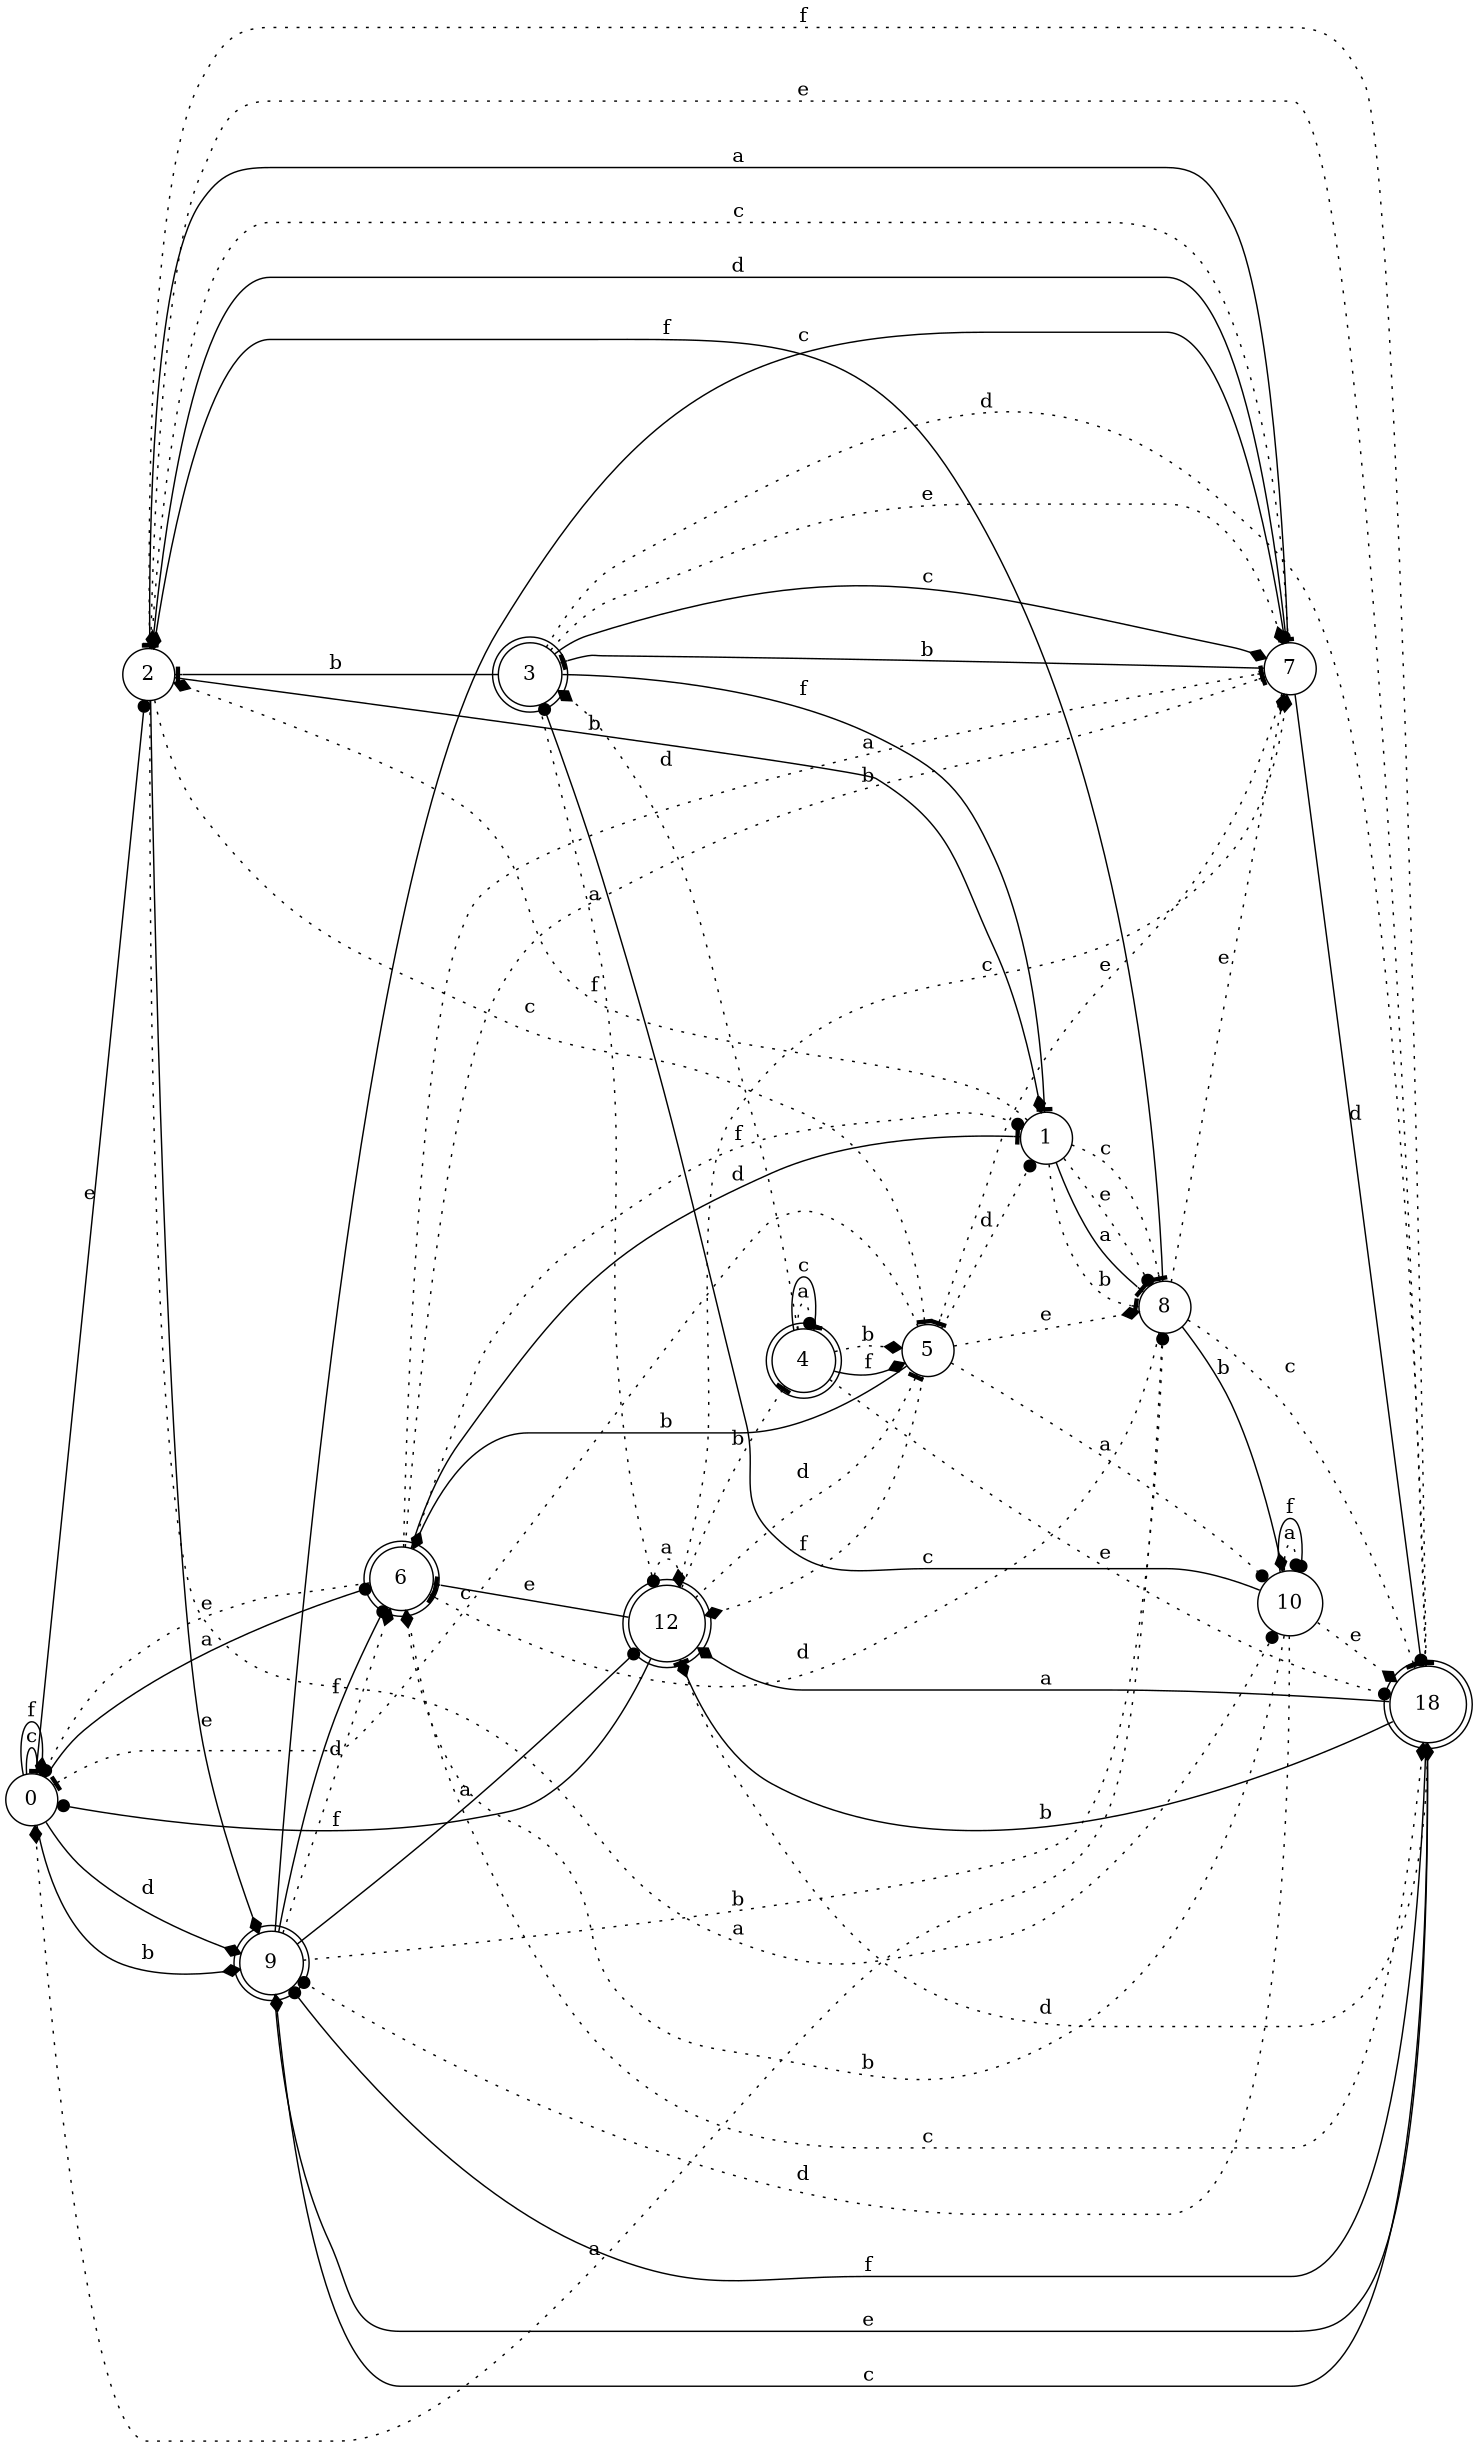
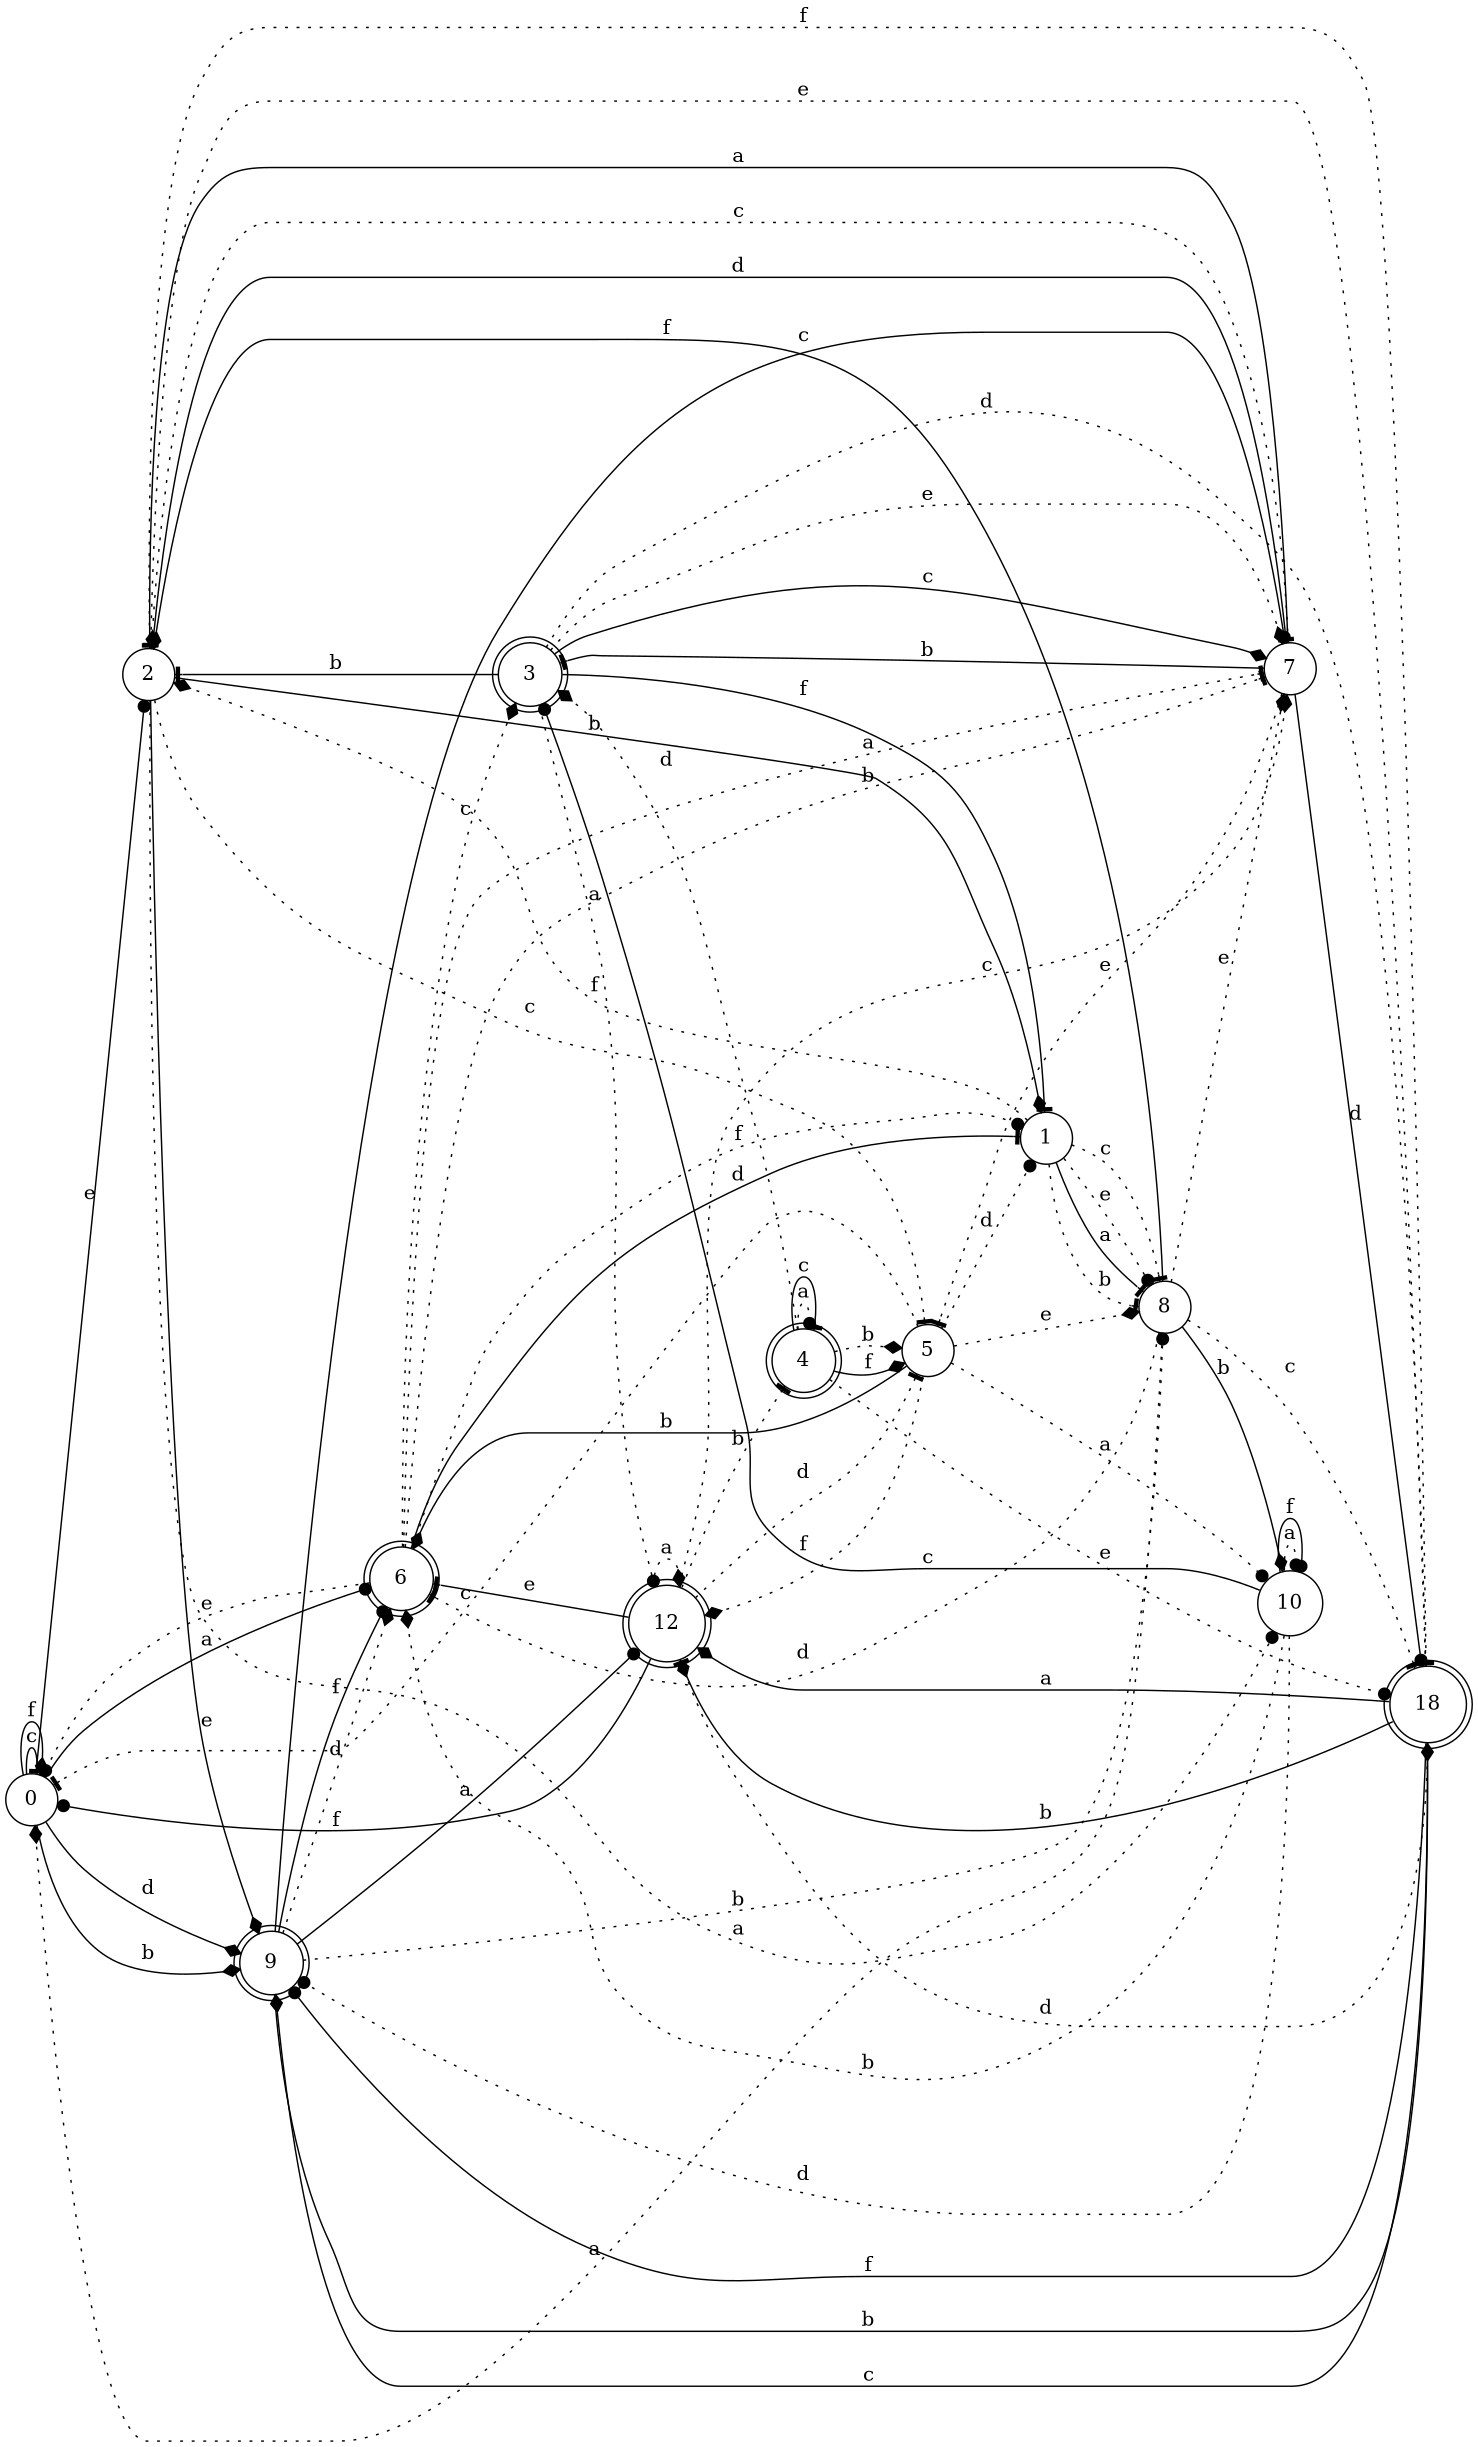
(1350, 1647) -> none
(903, 2148) -> (442, 961)
(869, 2320) -> (869, 2320)
